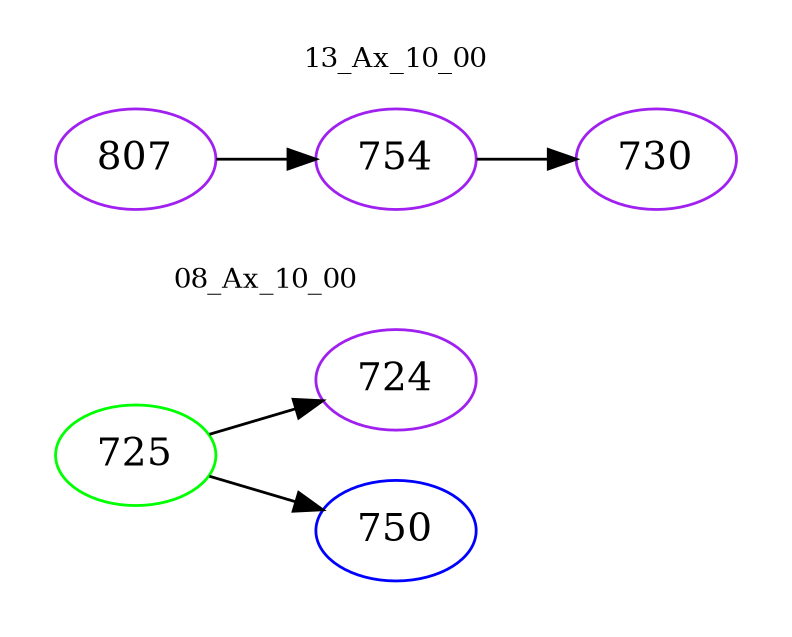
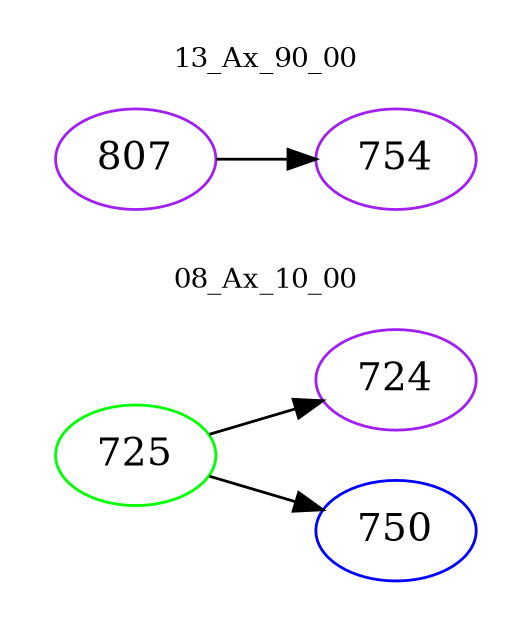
(396, 60) -> (266, 60)
(656, 159) -> none
